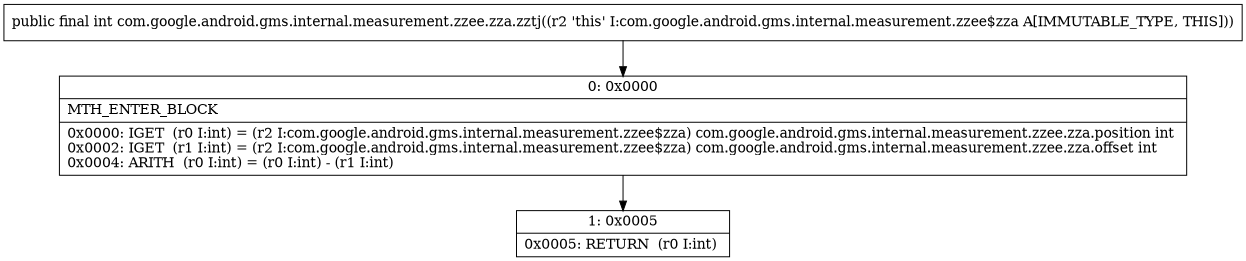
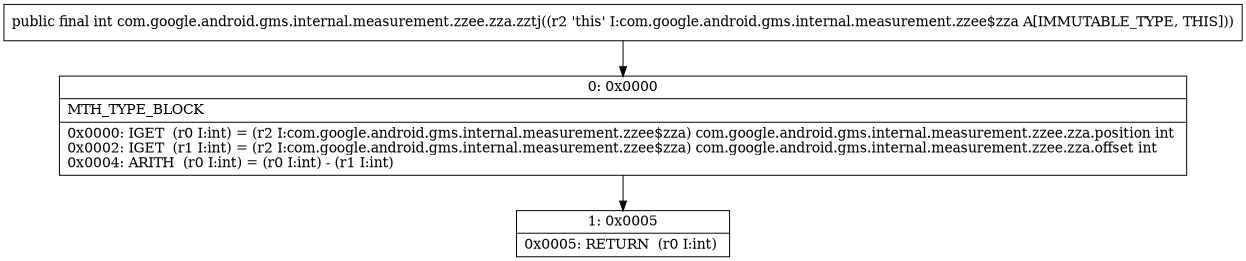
(143, 110) -> (136, 110)
